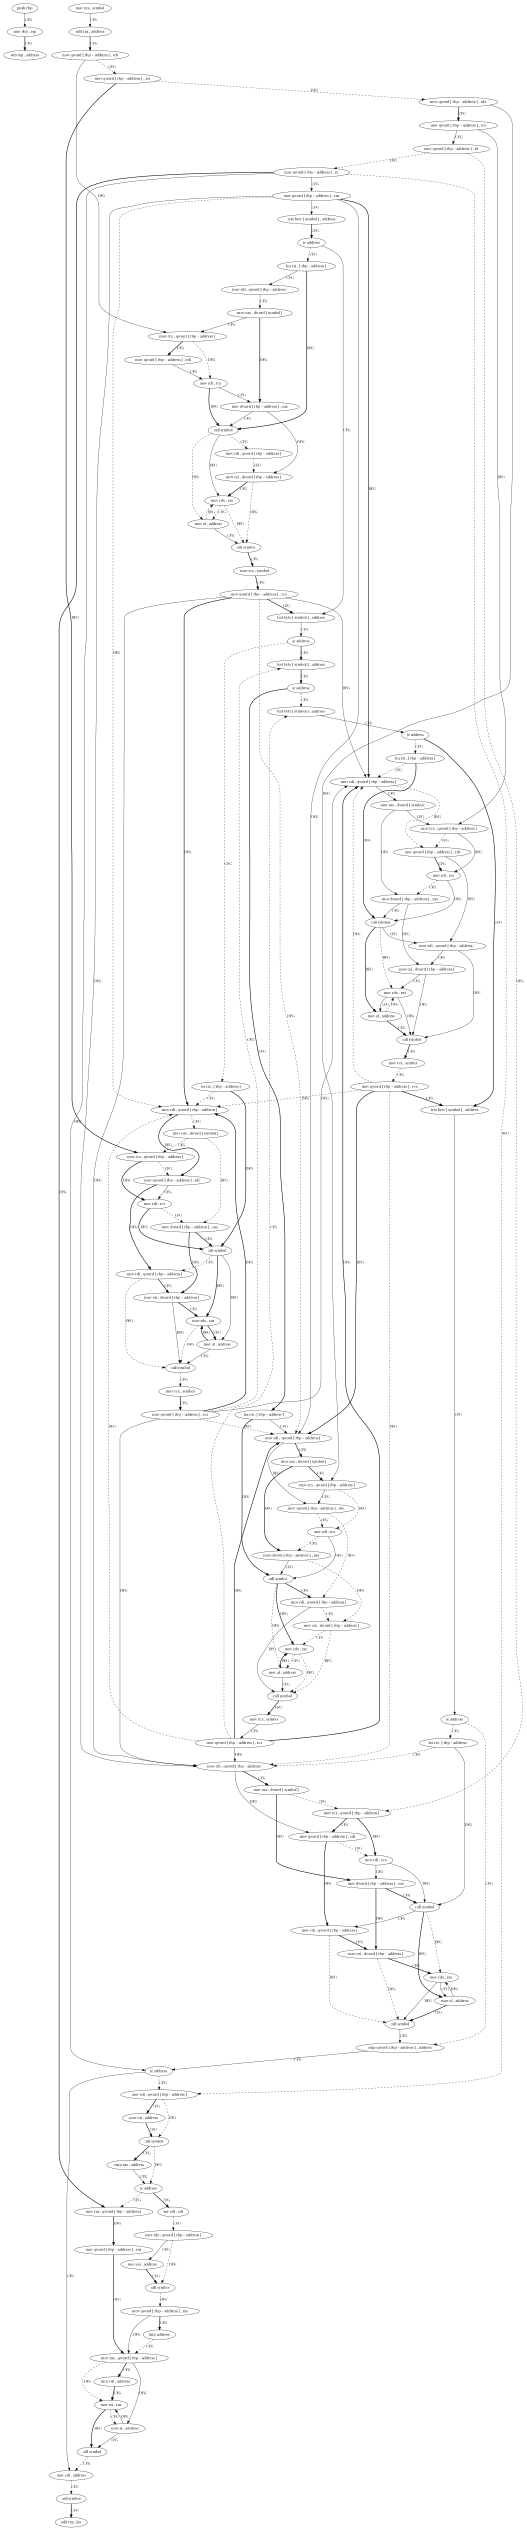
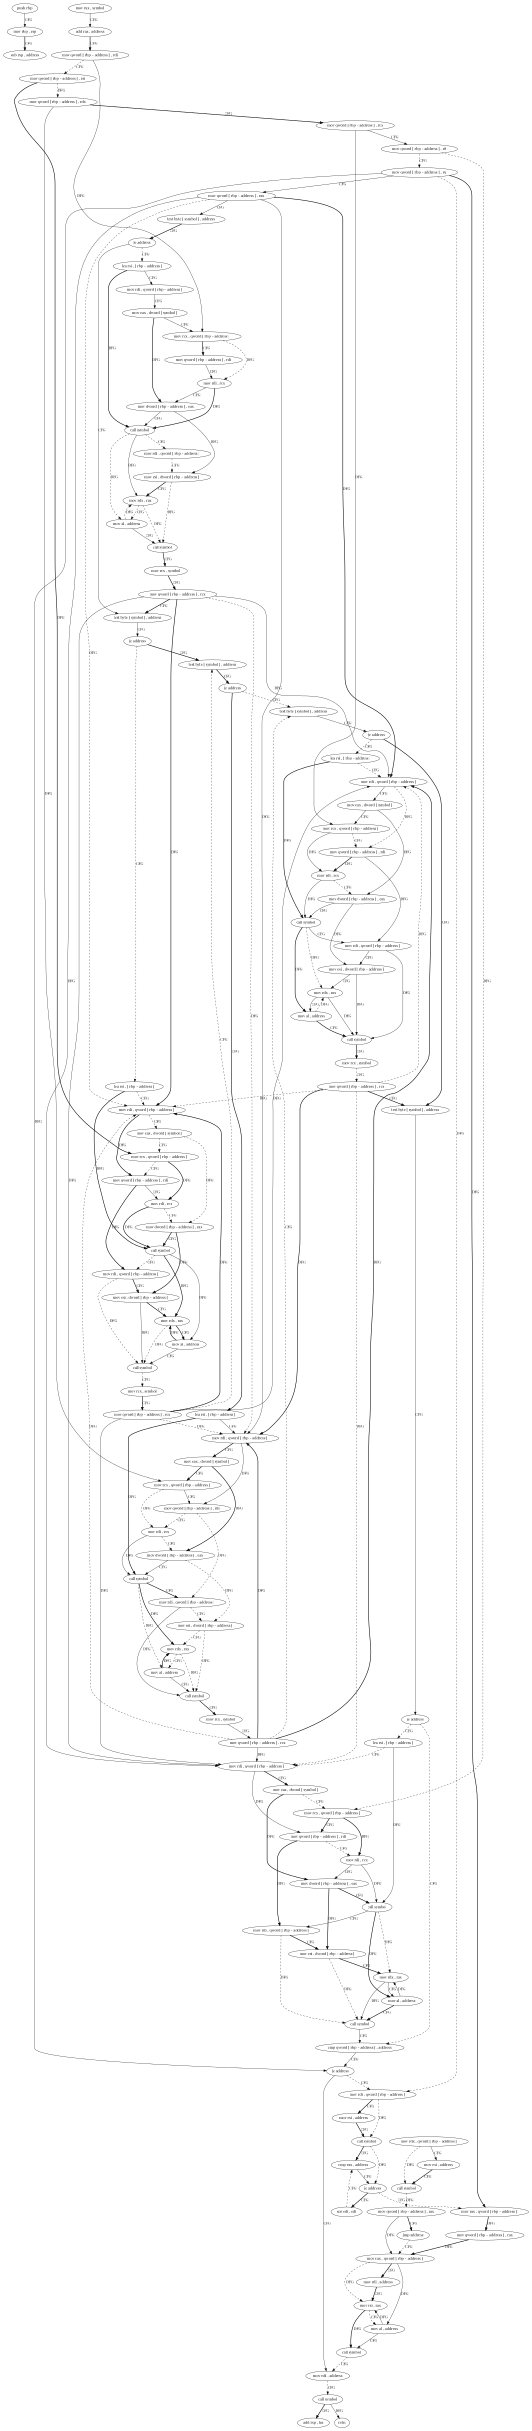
(173, 2222) -> (348, 2190)
none -> (342, 2423)
